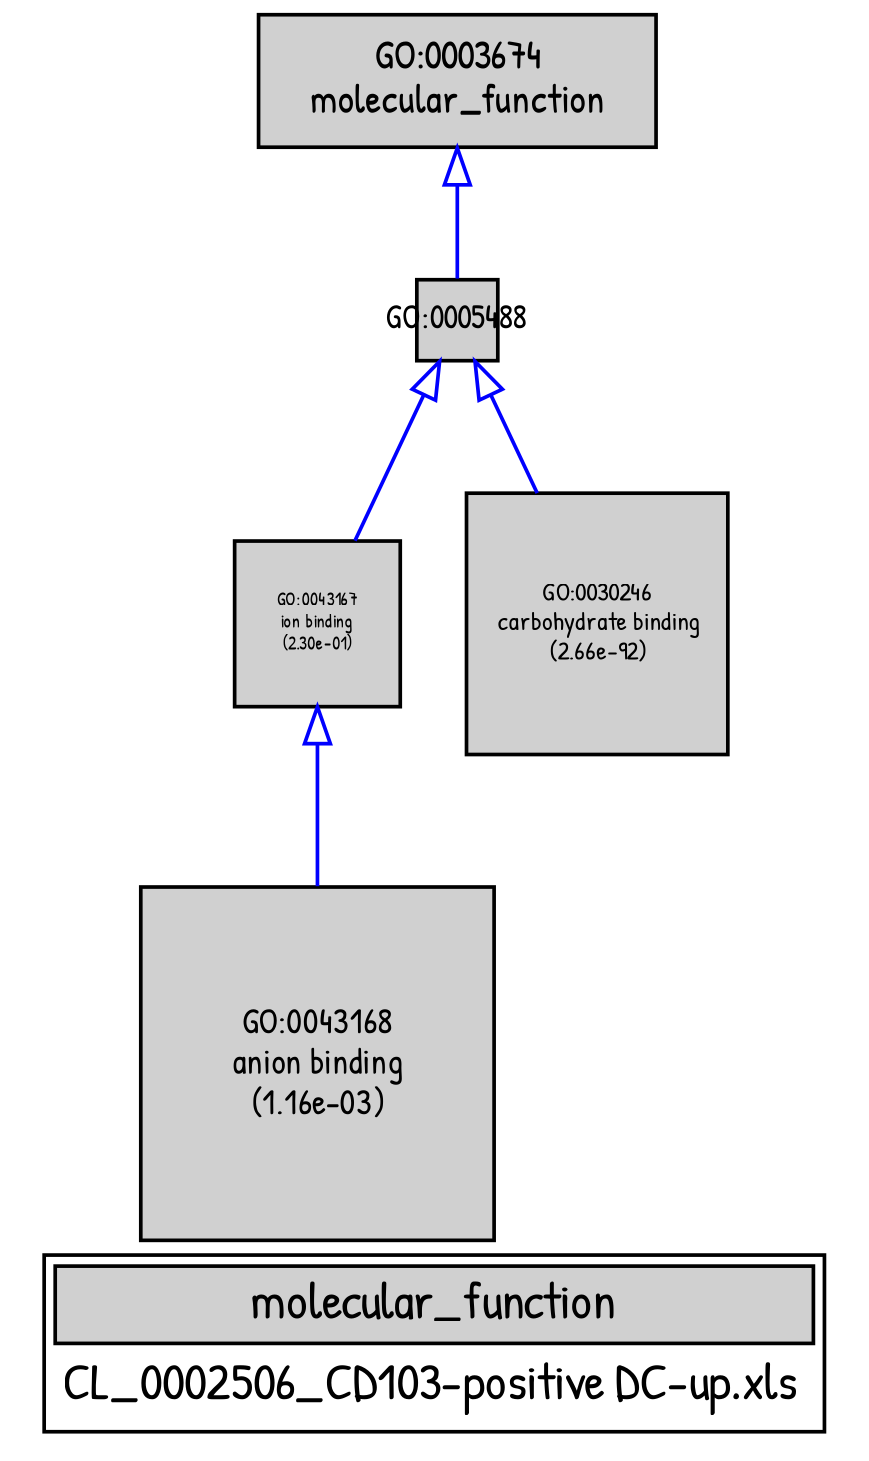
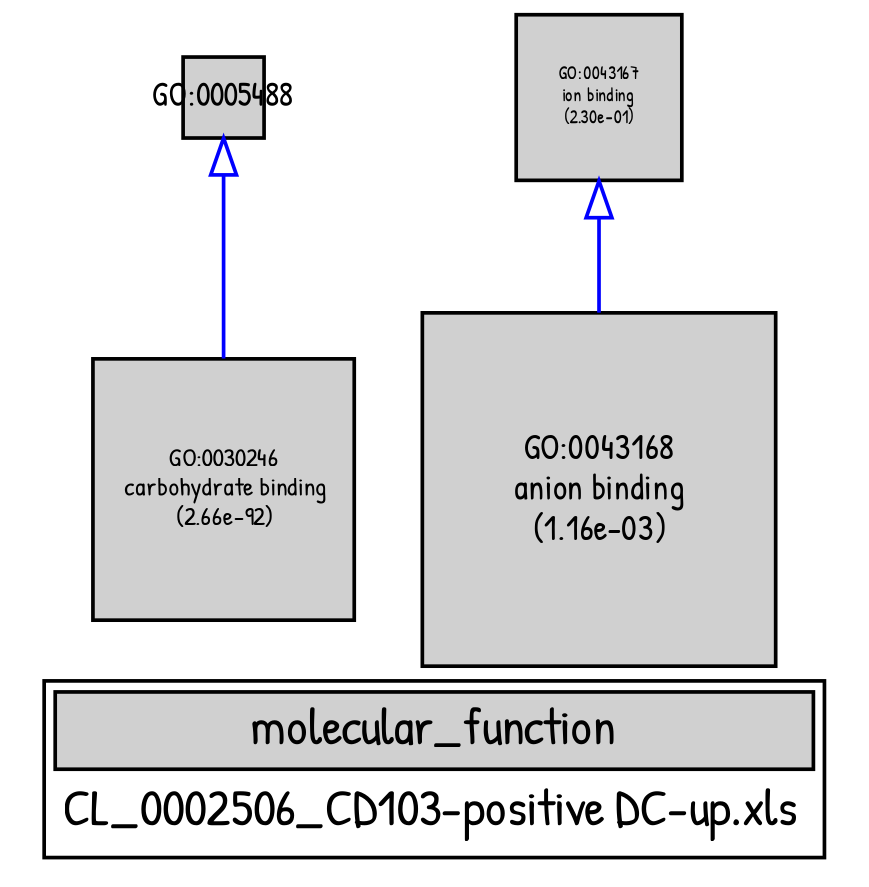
(457, 81) -> none
(389, 468) -> none
